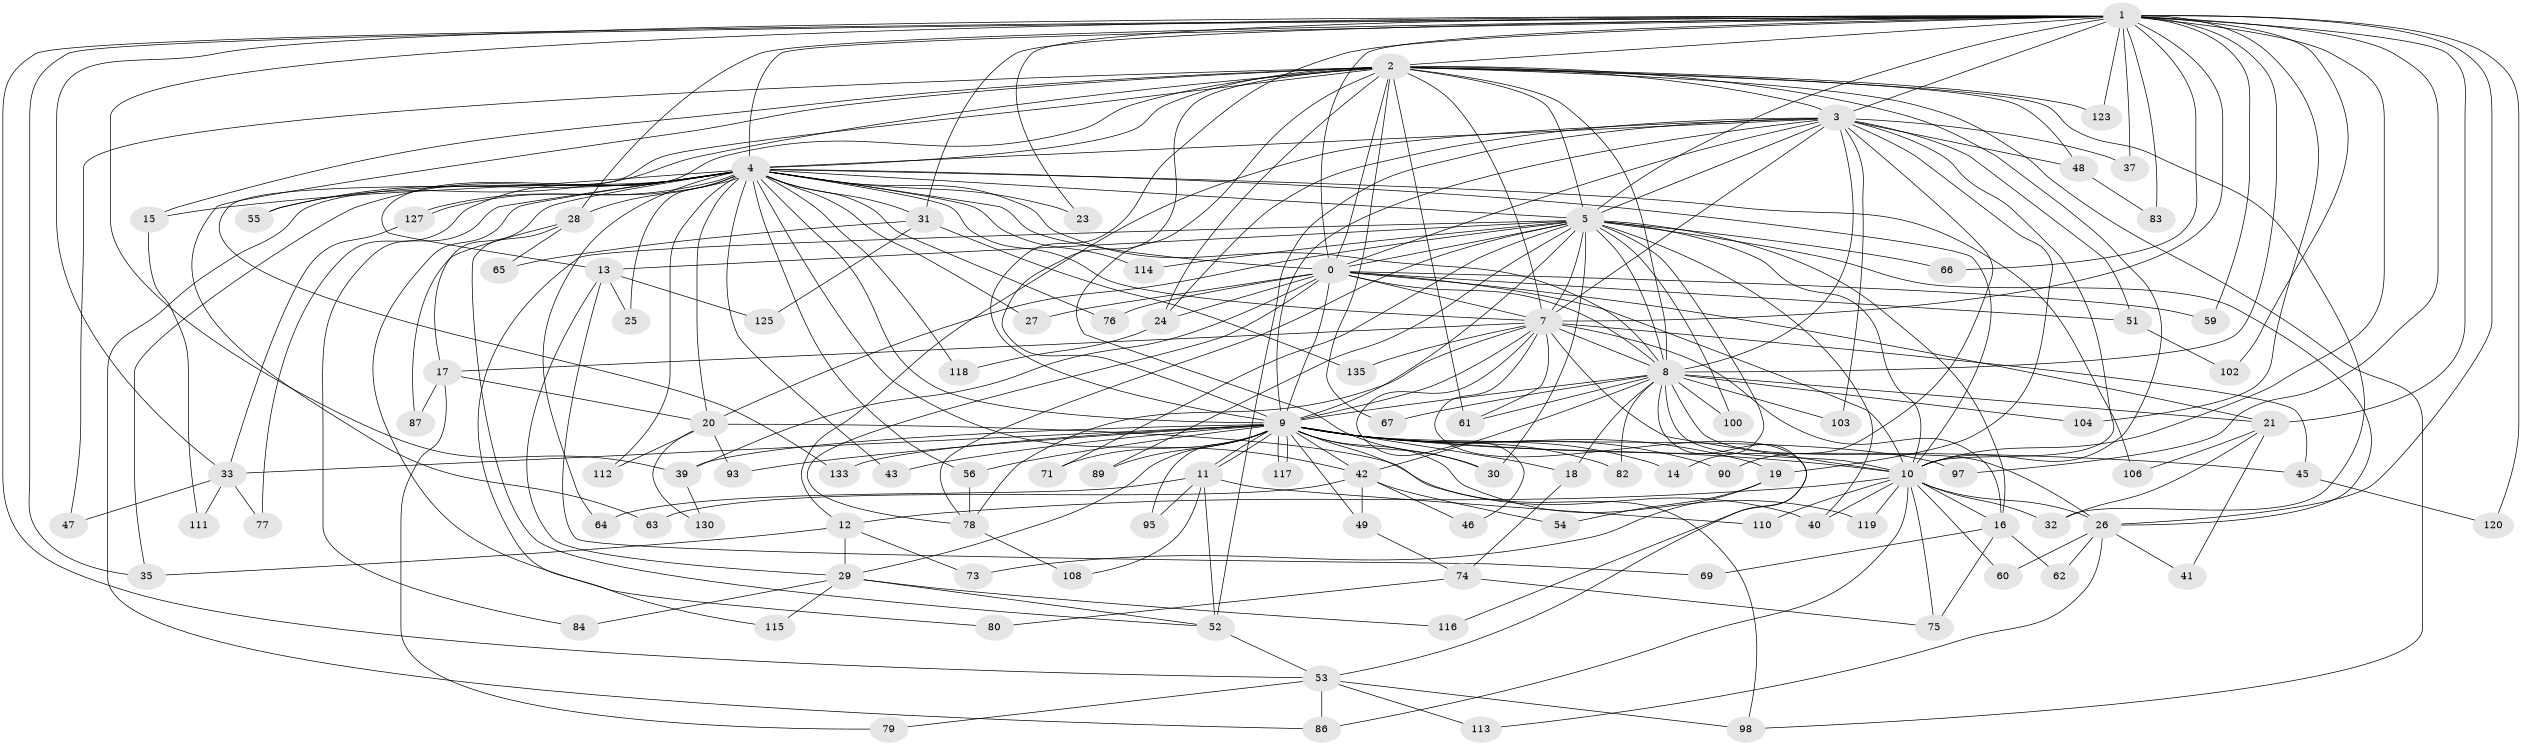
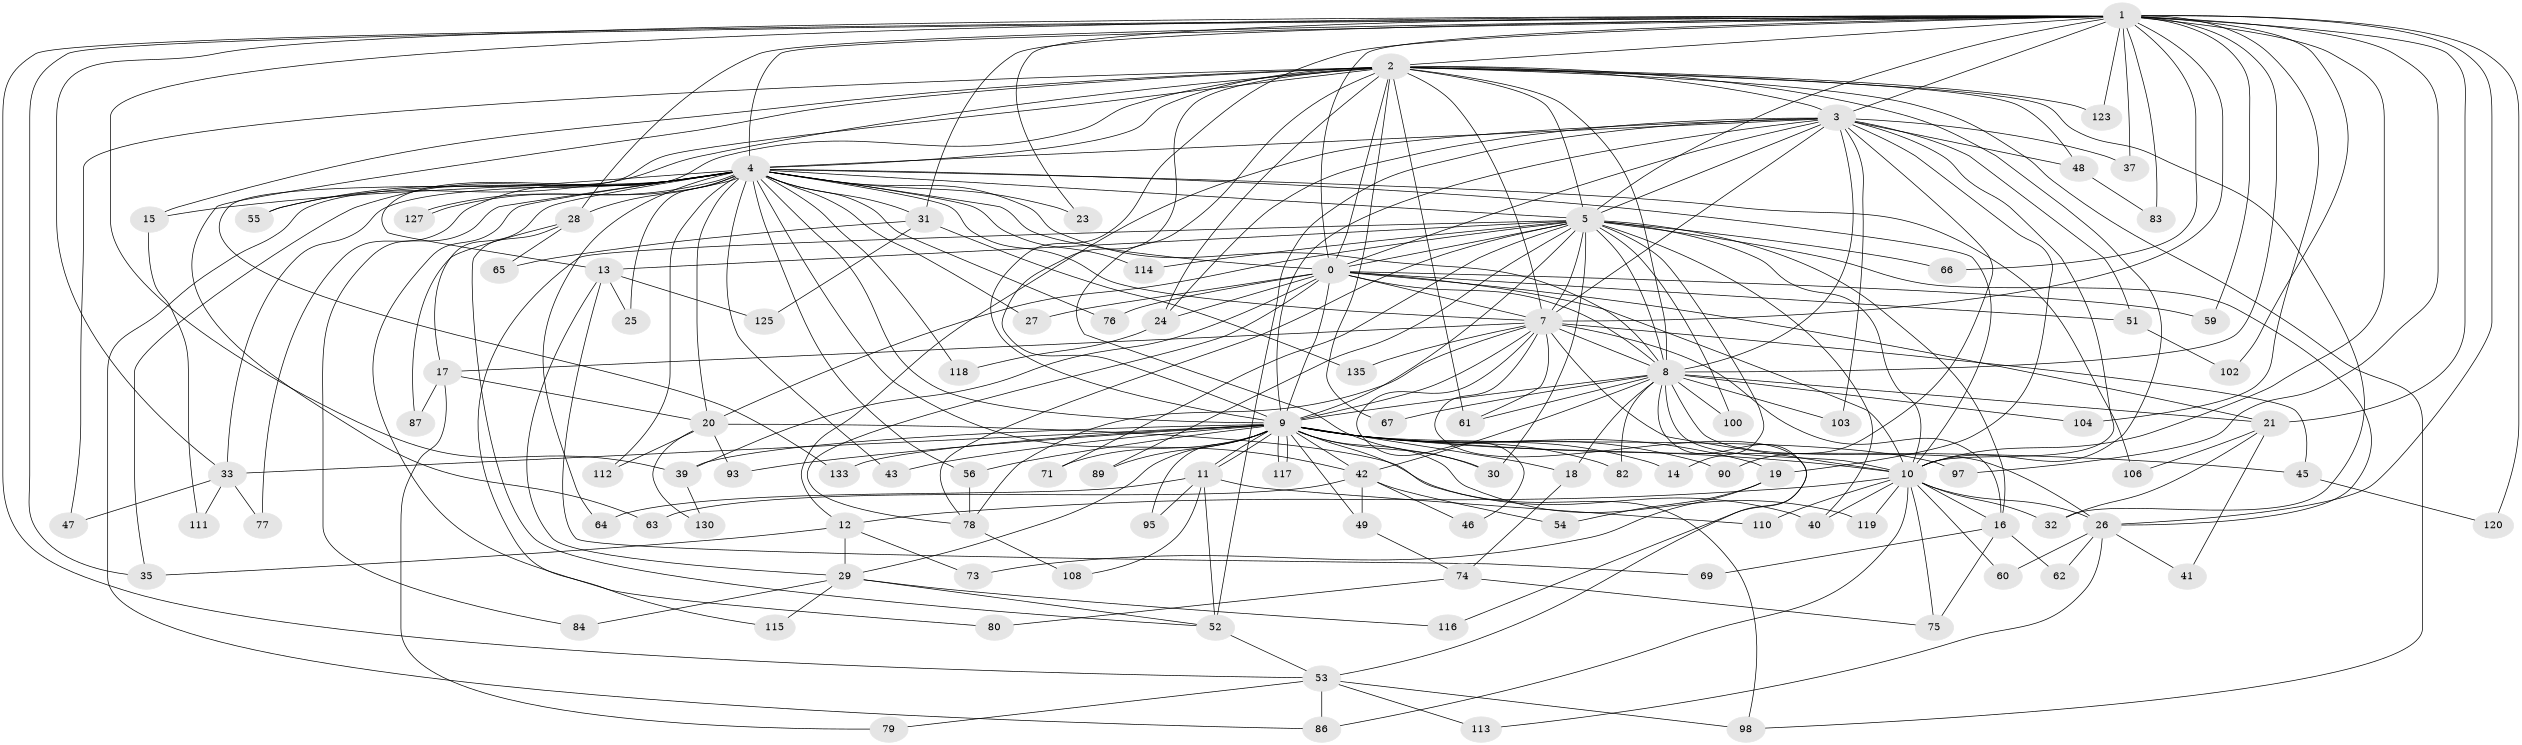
(283, 316) -> (414, 199)
